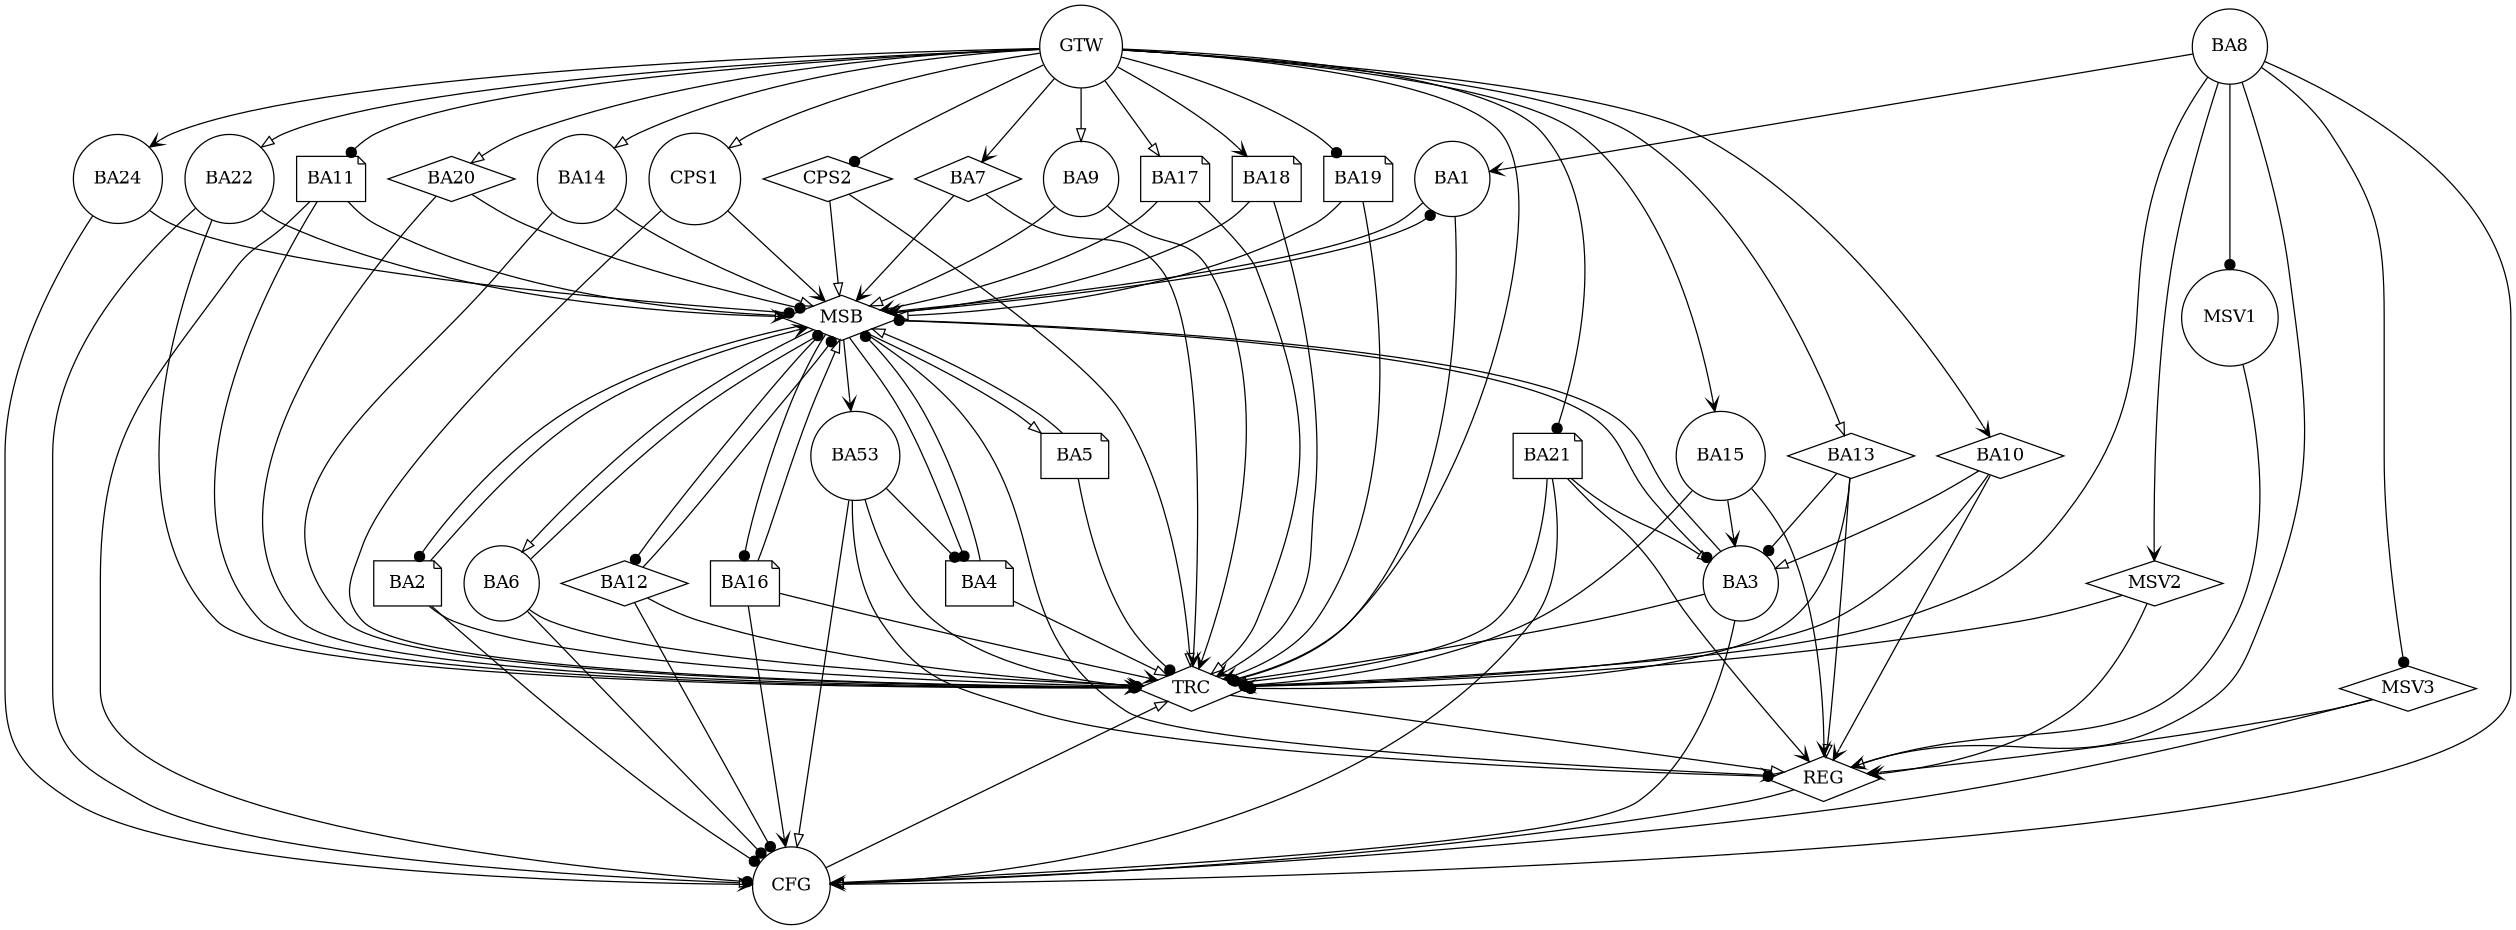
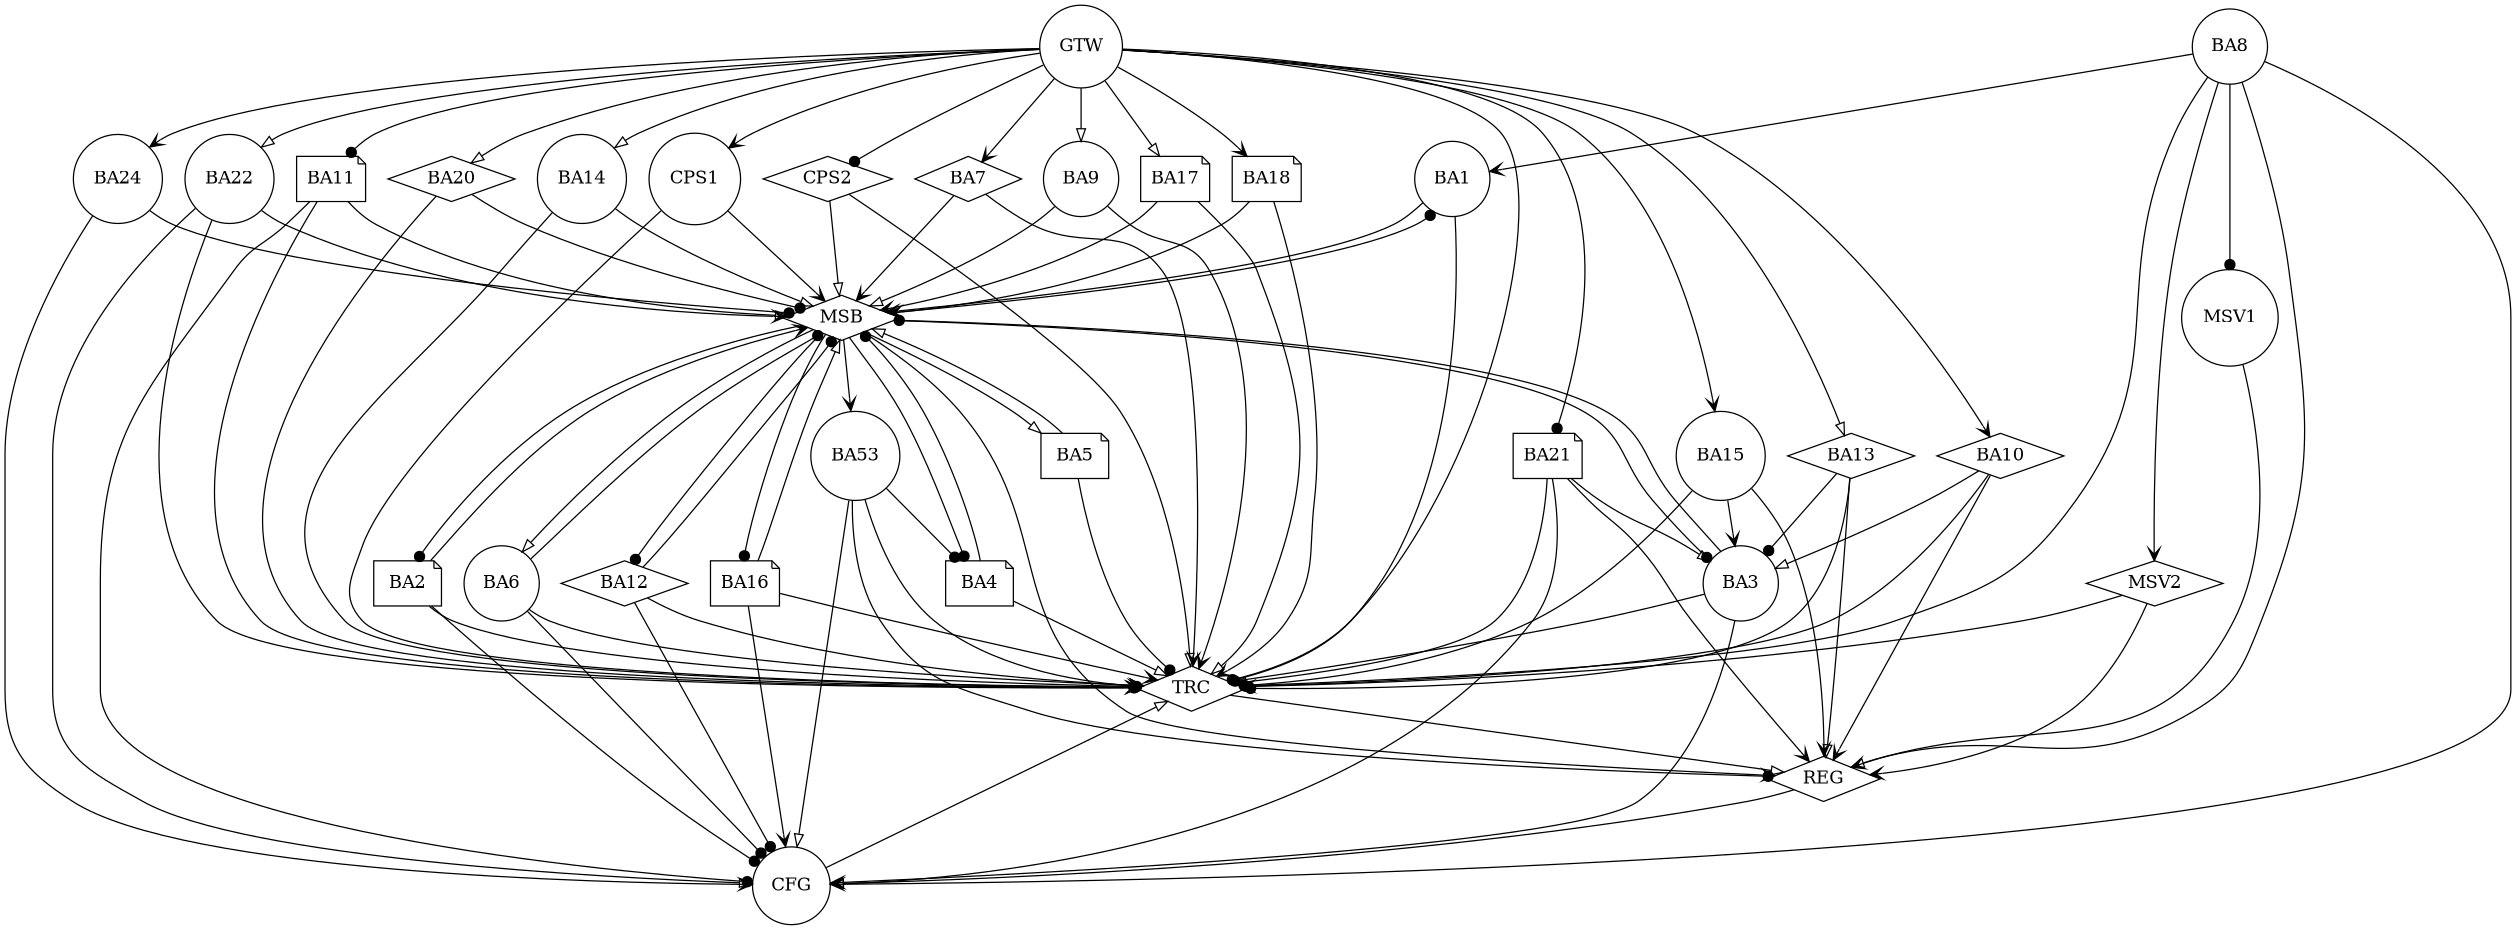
(886, 85) -> (886, 85)
(1358, 179) -> none
(2408, 689) -> none
